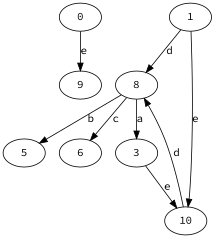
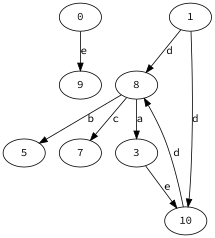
(196, 119) -> (196, 119)
(80, 153) -> (80, 153)
